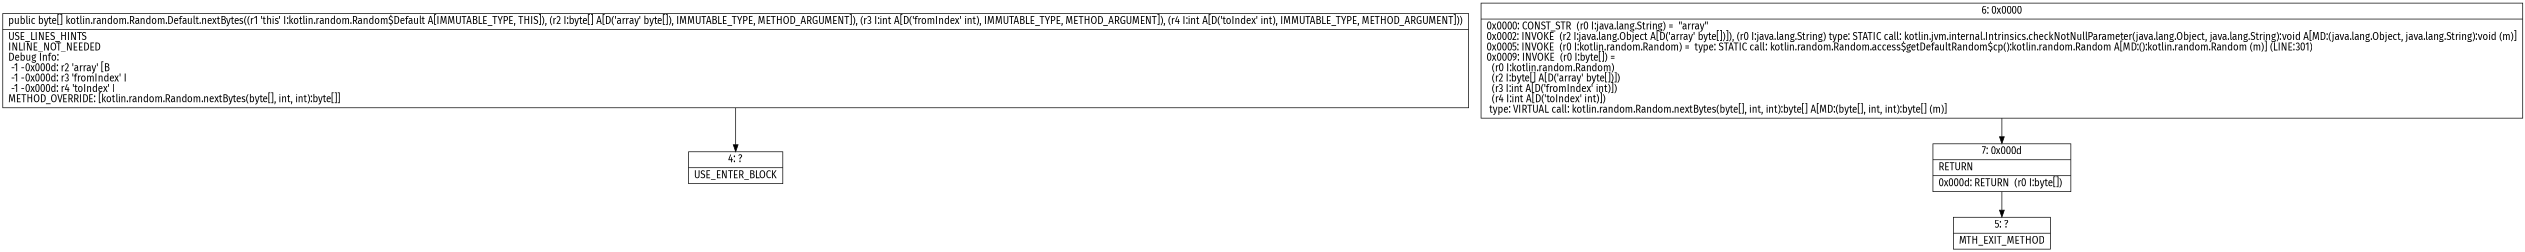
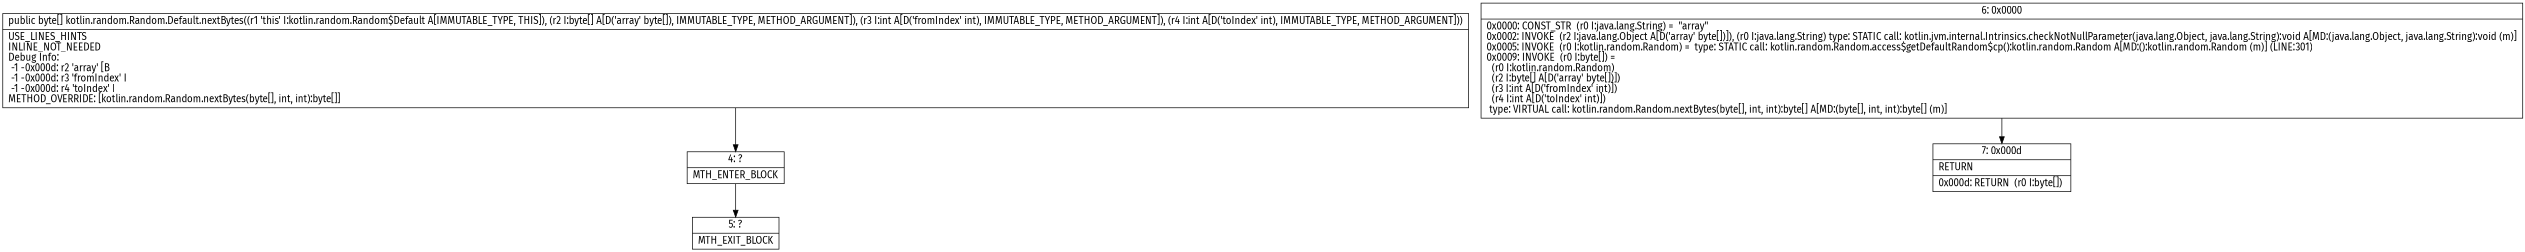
(736, 175) -> (736, 175)
(2002, 201) -> (736, 197)
(2002, 241) -> (736, 241)
